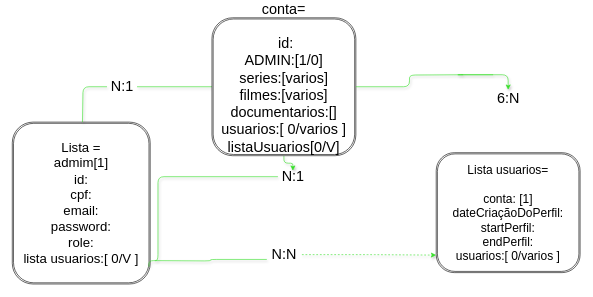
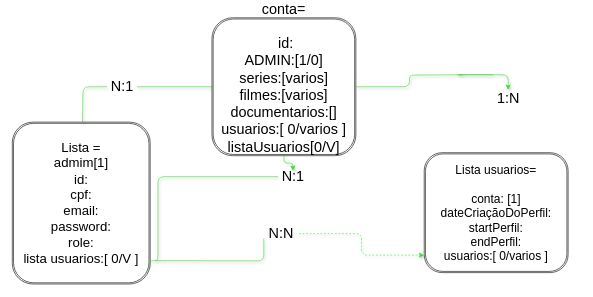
(509, 99) -> (509, 99)
(509, 213) -> (497, 213)
(284, 255) -> (281, 234)
